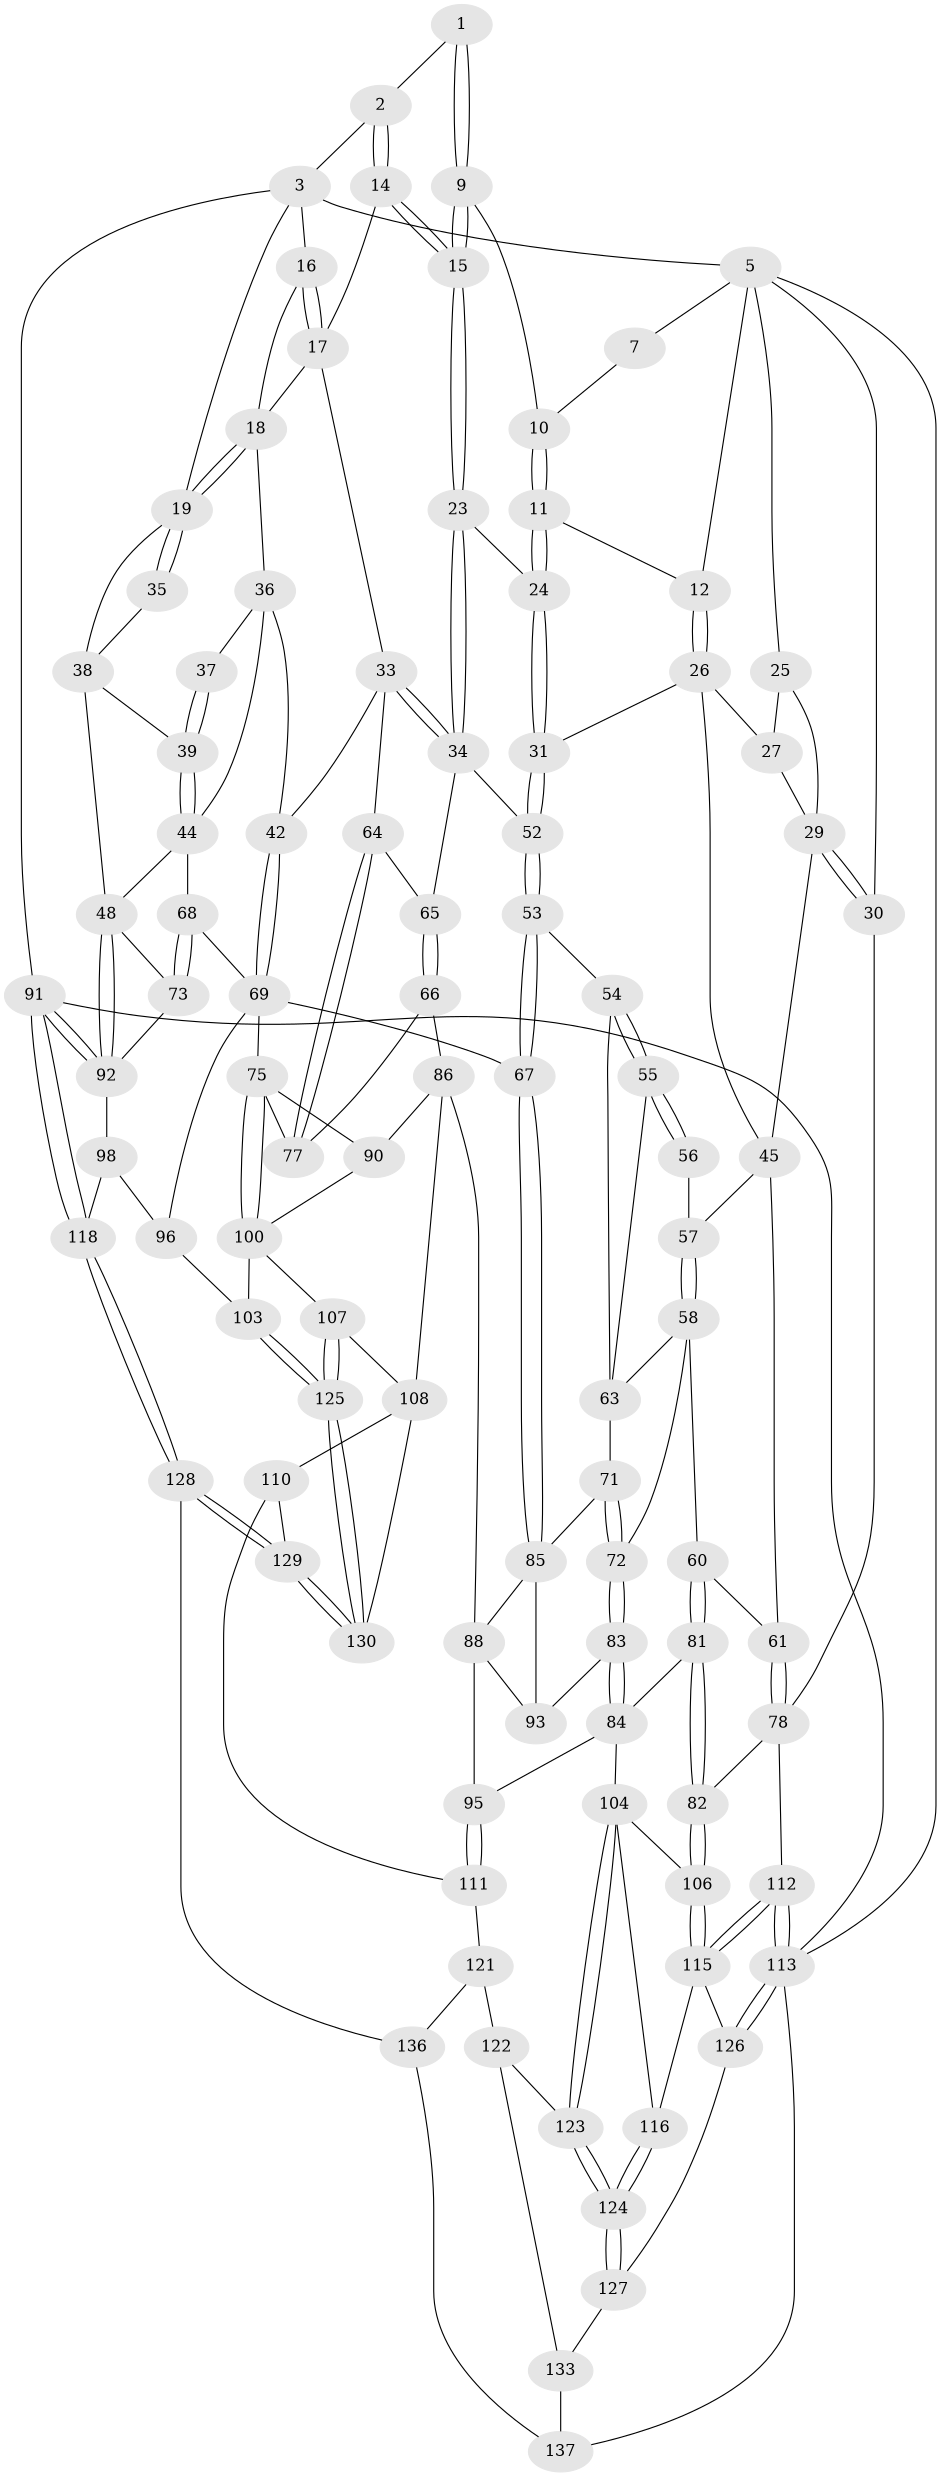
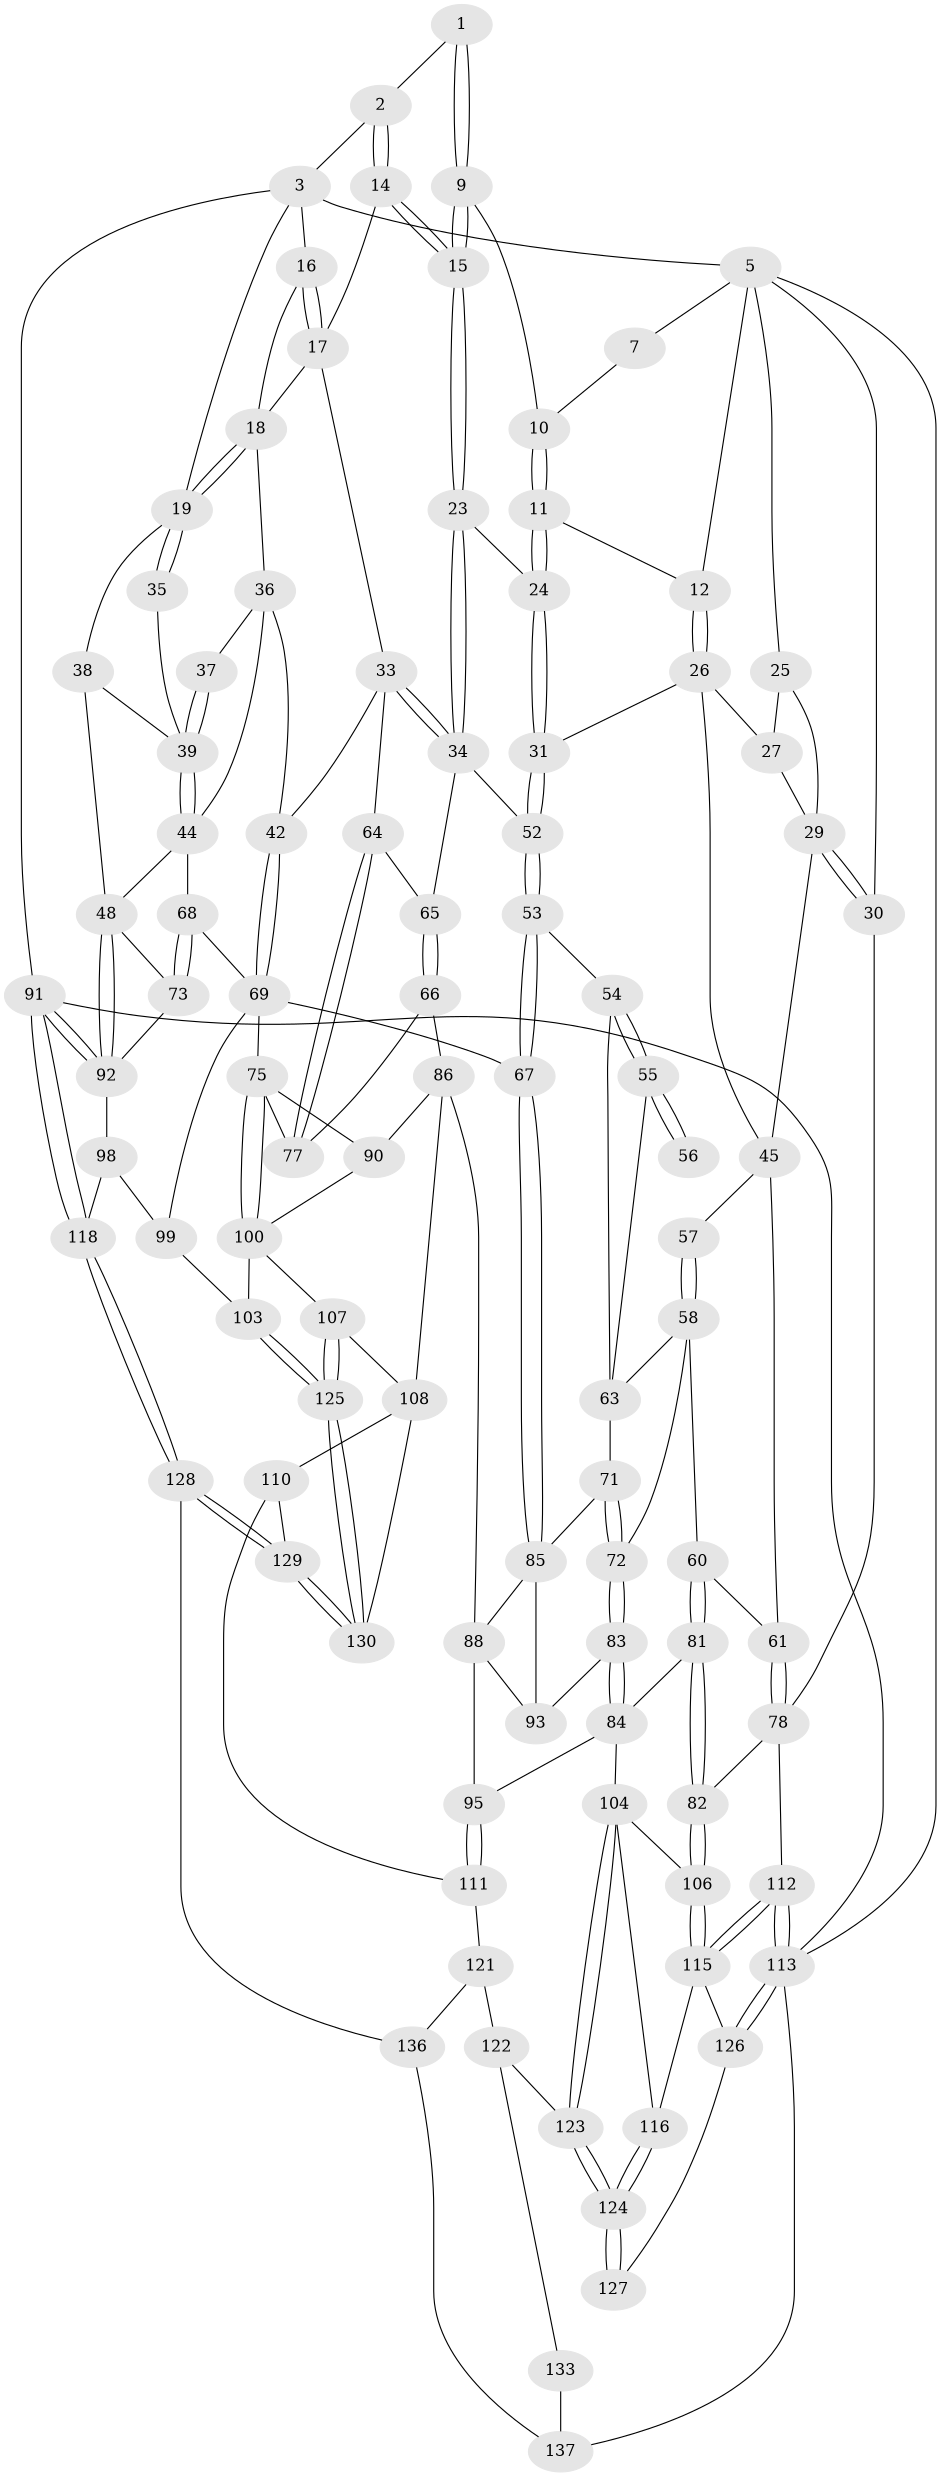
(120, 631) -> (163, 674)
(689, 1198) -> none
(166, 1238) -> (166, 1238)
(587, 2330) -> none
